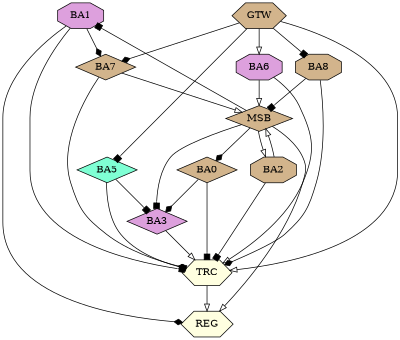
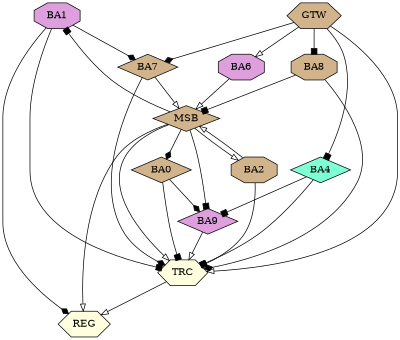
(310, 161) -> (120, 185)
(107, 170) -> (321, 170)
(157, 221) -> (208, 221)
